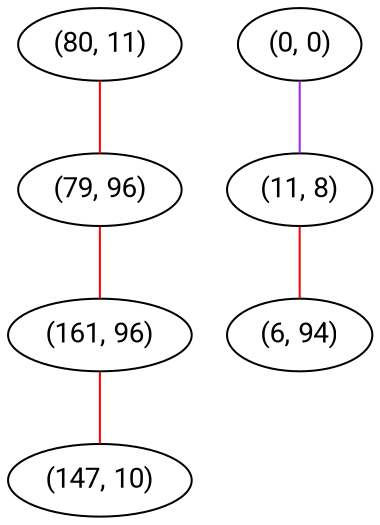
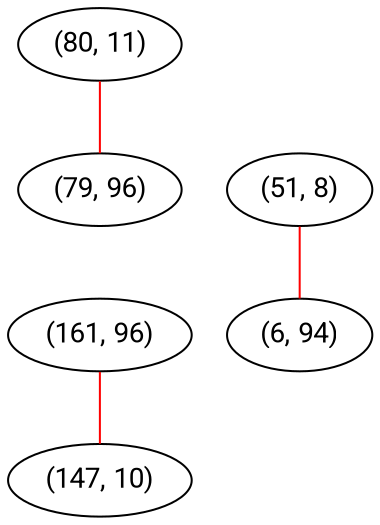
(300, 44) -> none
(300, 190) -> (300, 190)
(100, 263) -> none
